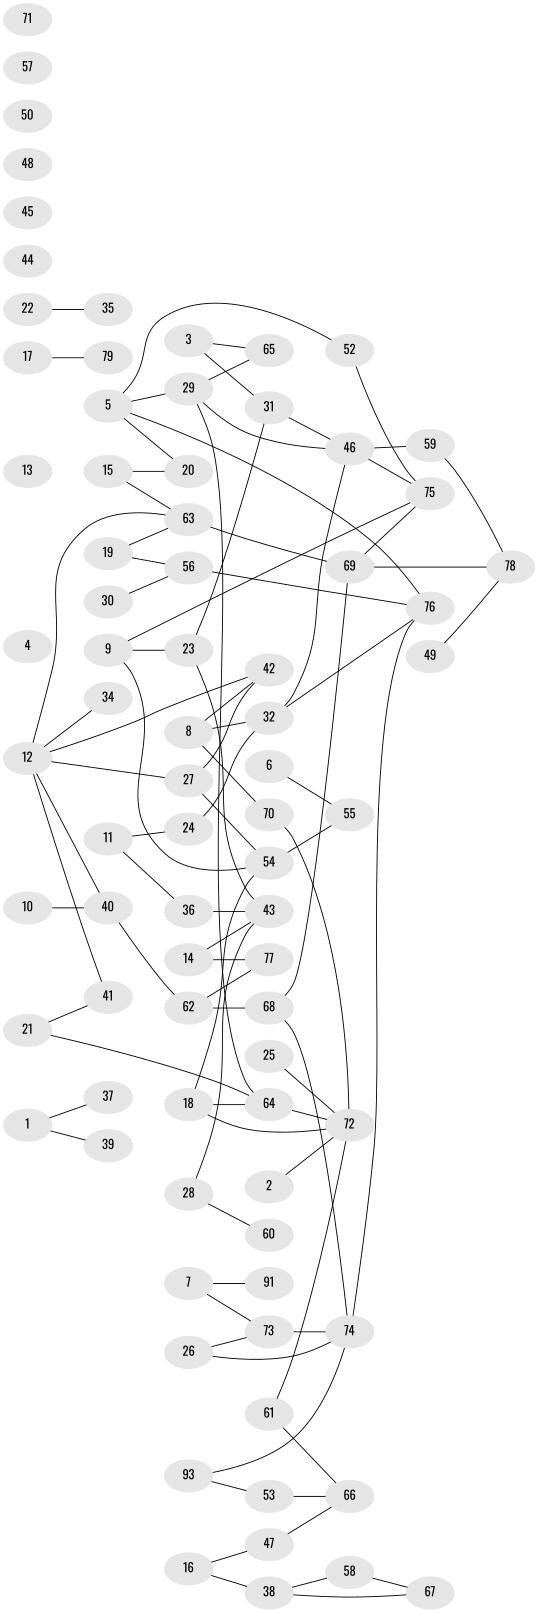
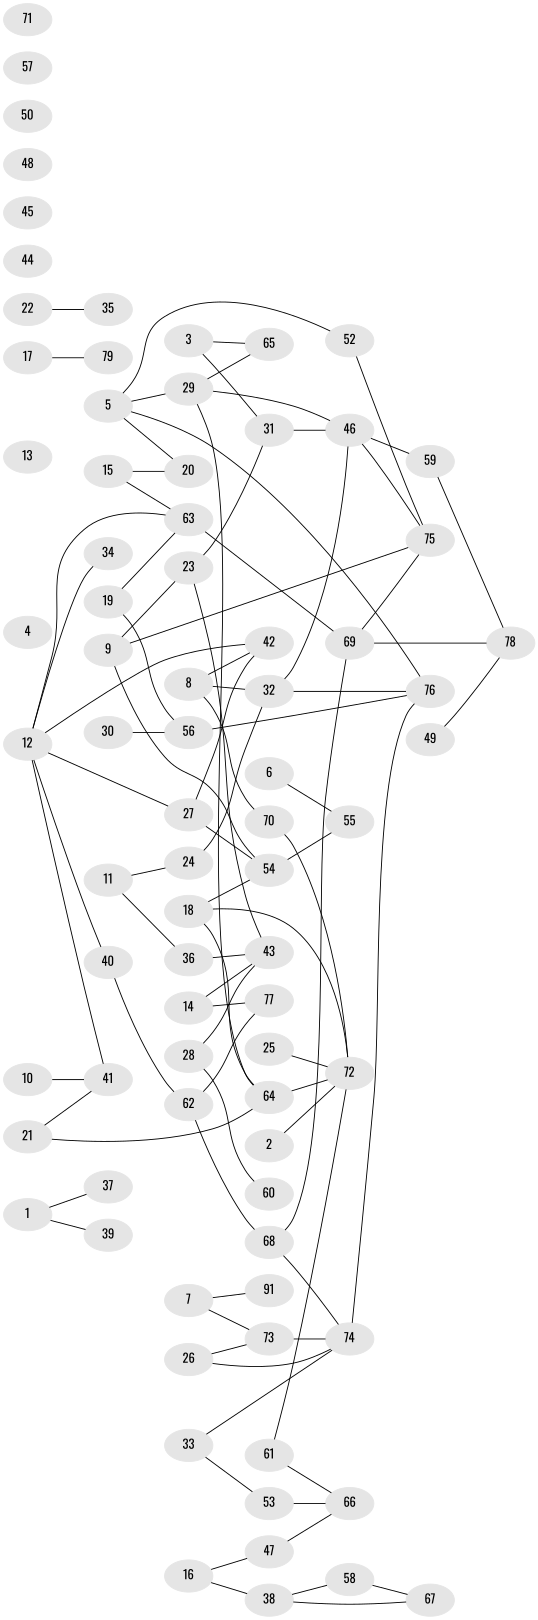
(68, 908) -> (68, 1080)
(189, 1476) -> (189, 1445)
